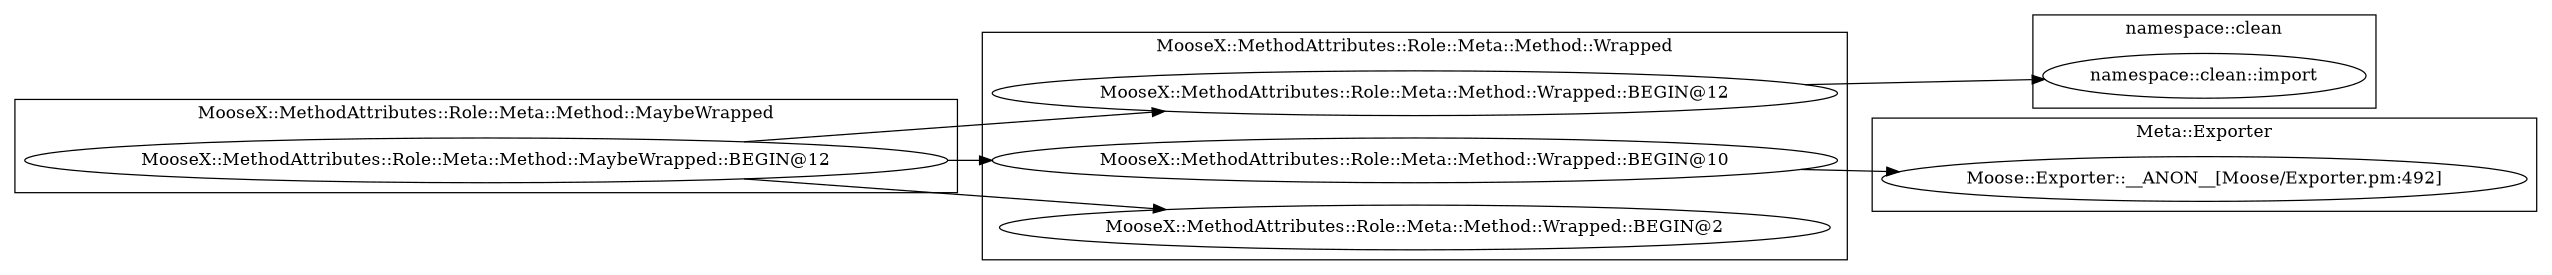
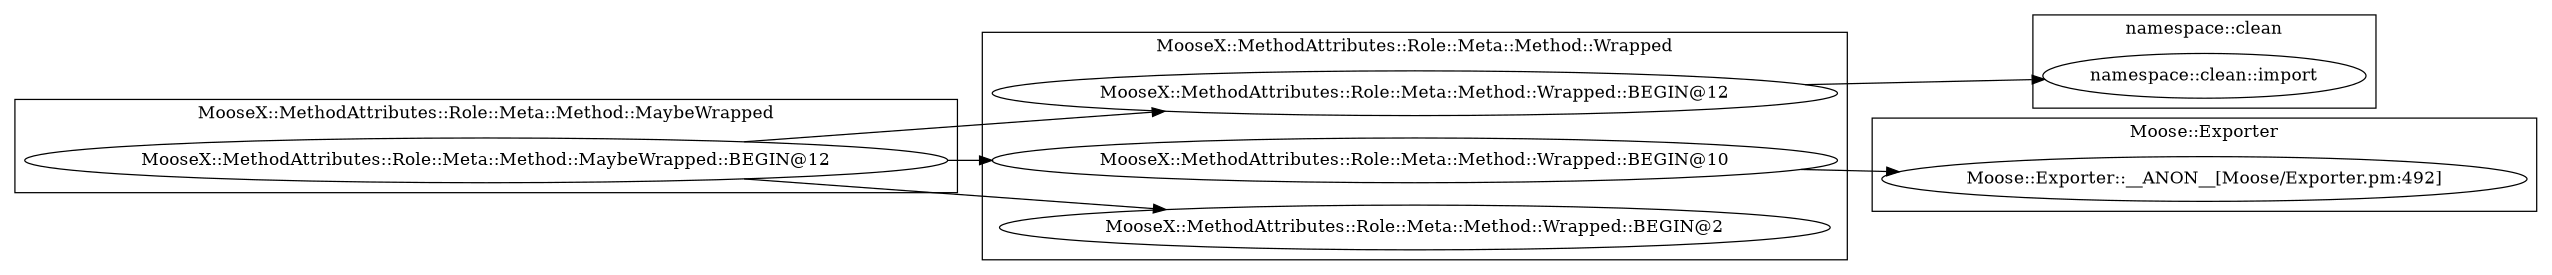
(2204, 132) -> (2204, 132)
